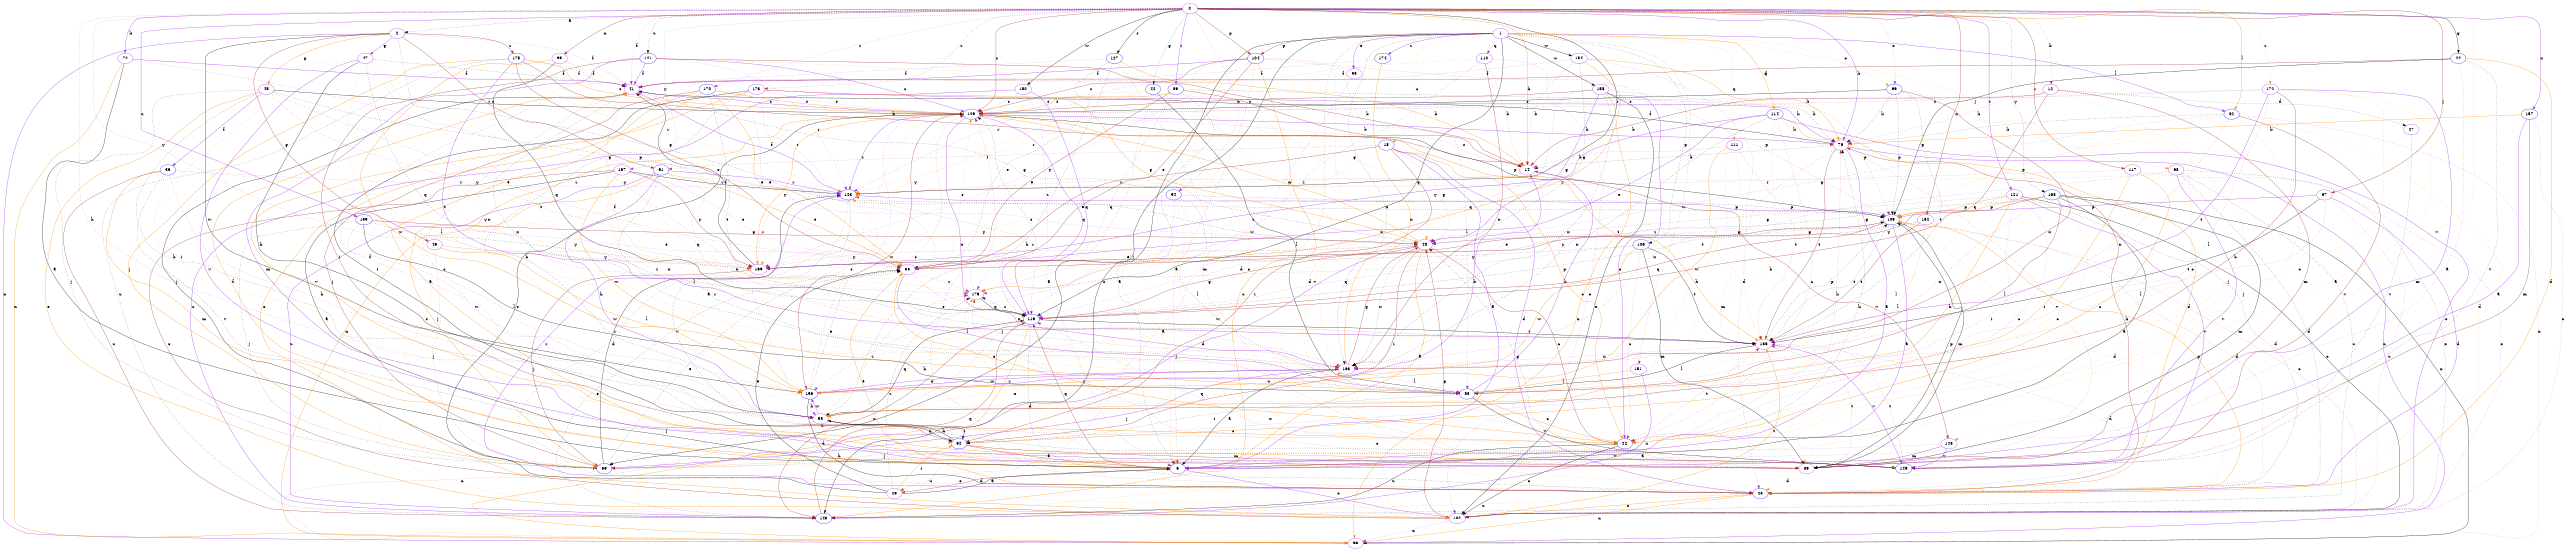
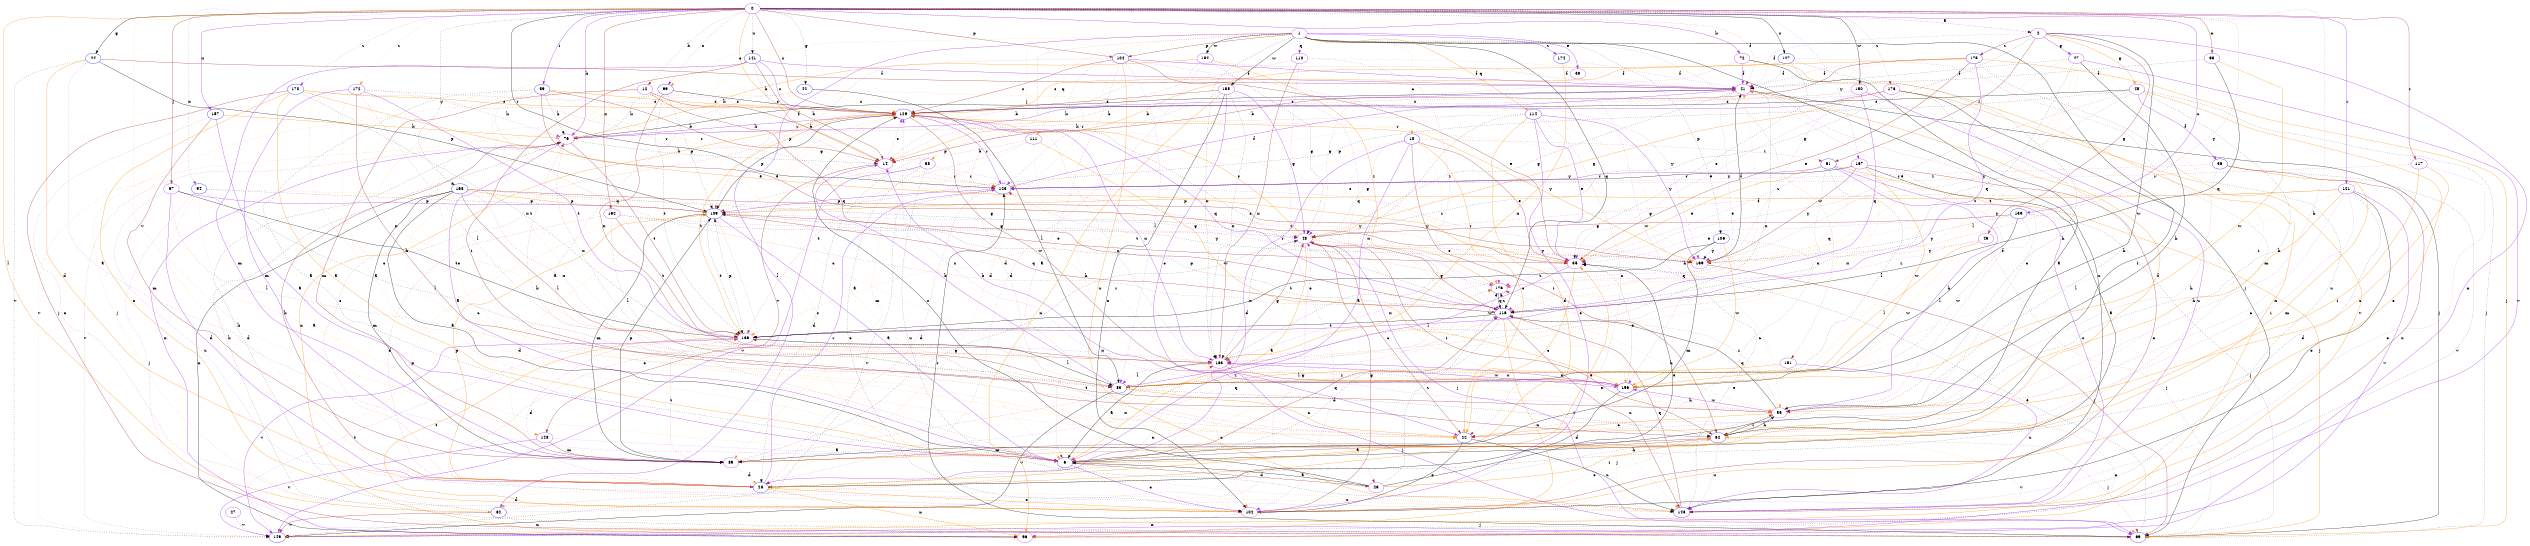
(2232, 103) -> none
(2359, 471) -> (646, 489)
